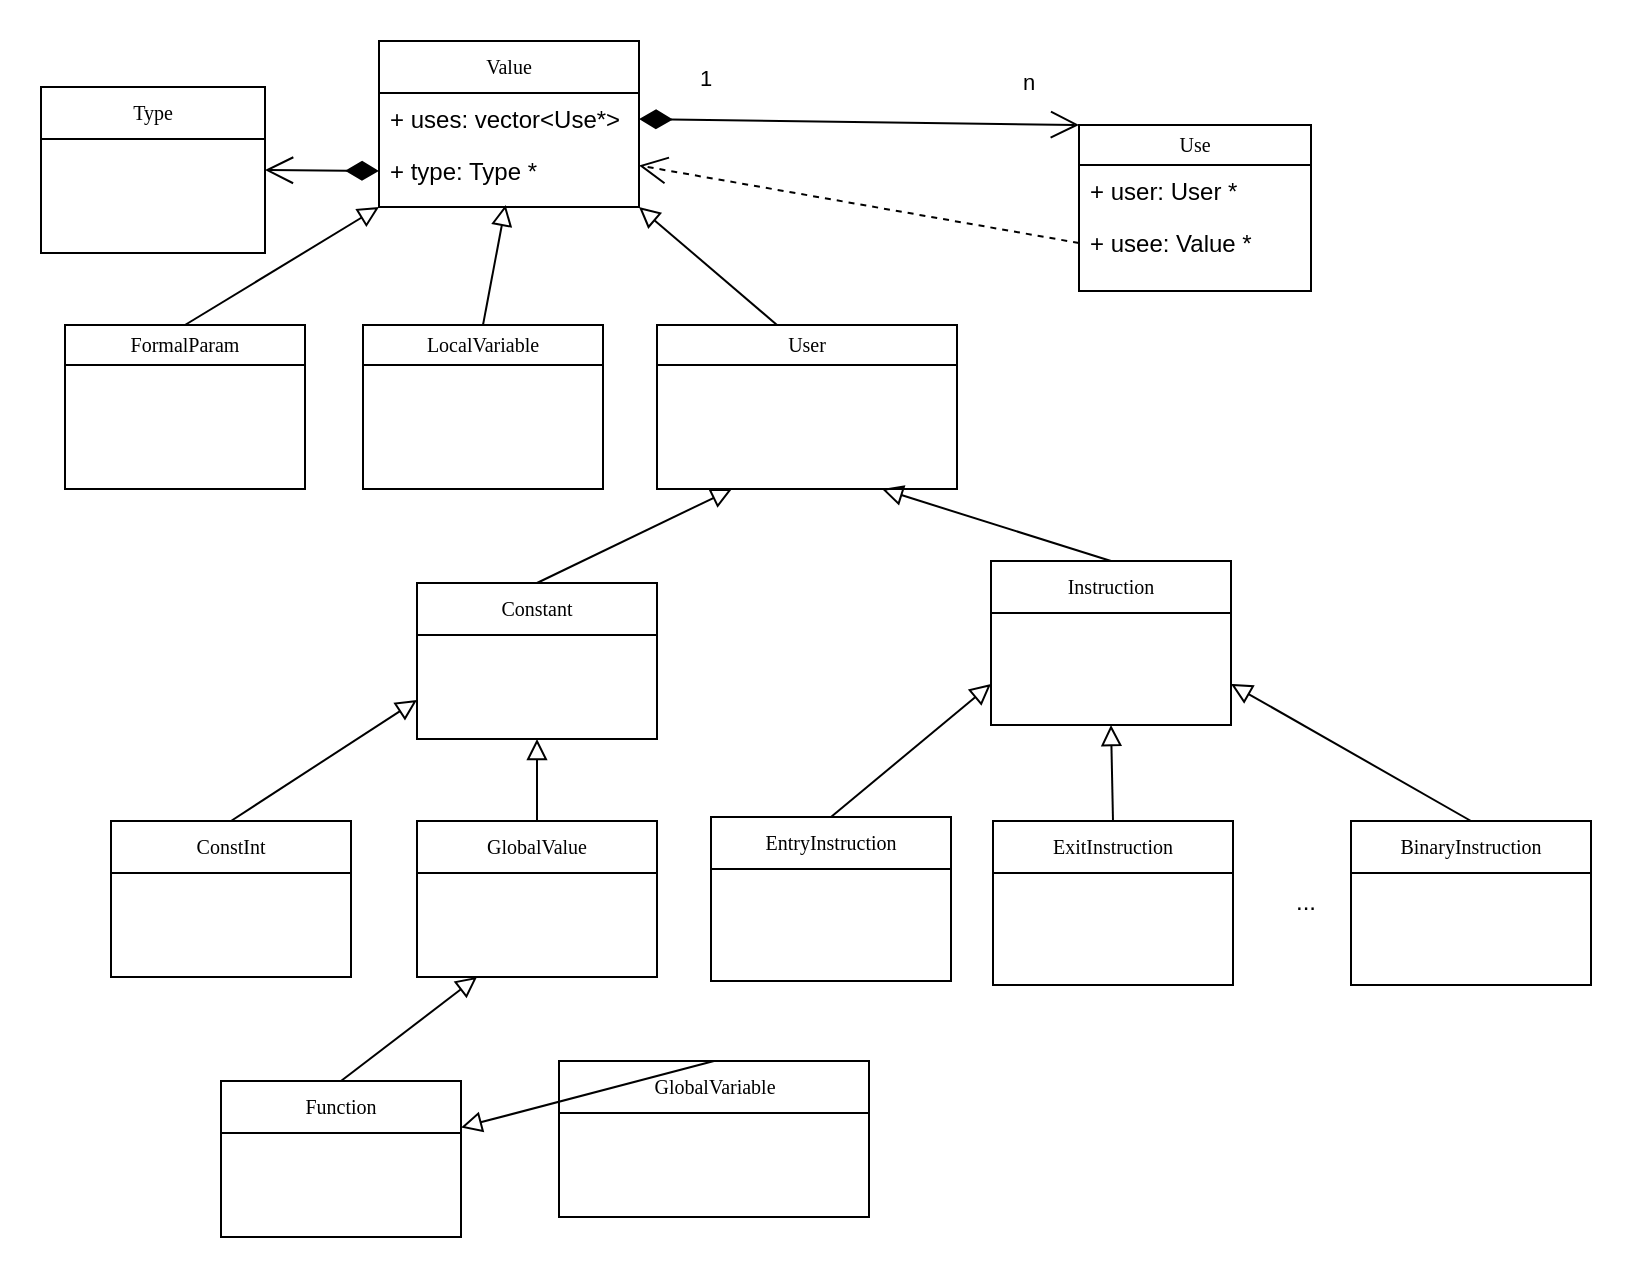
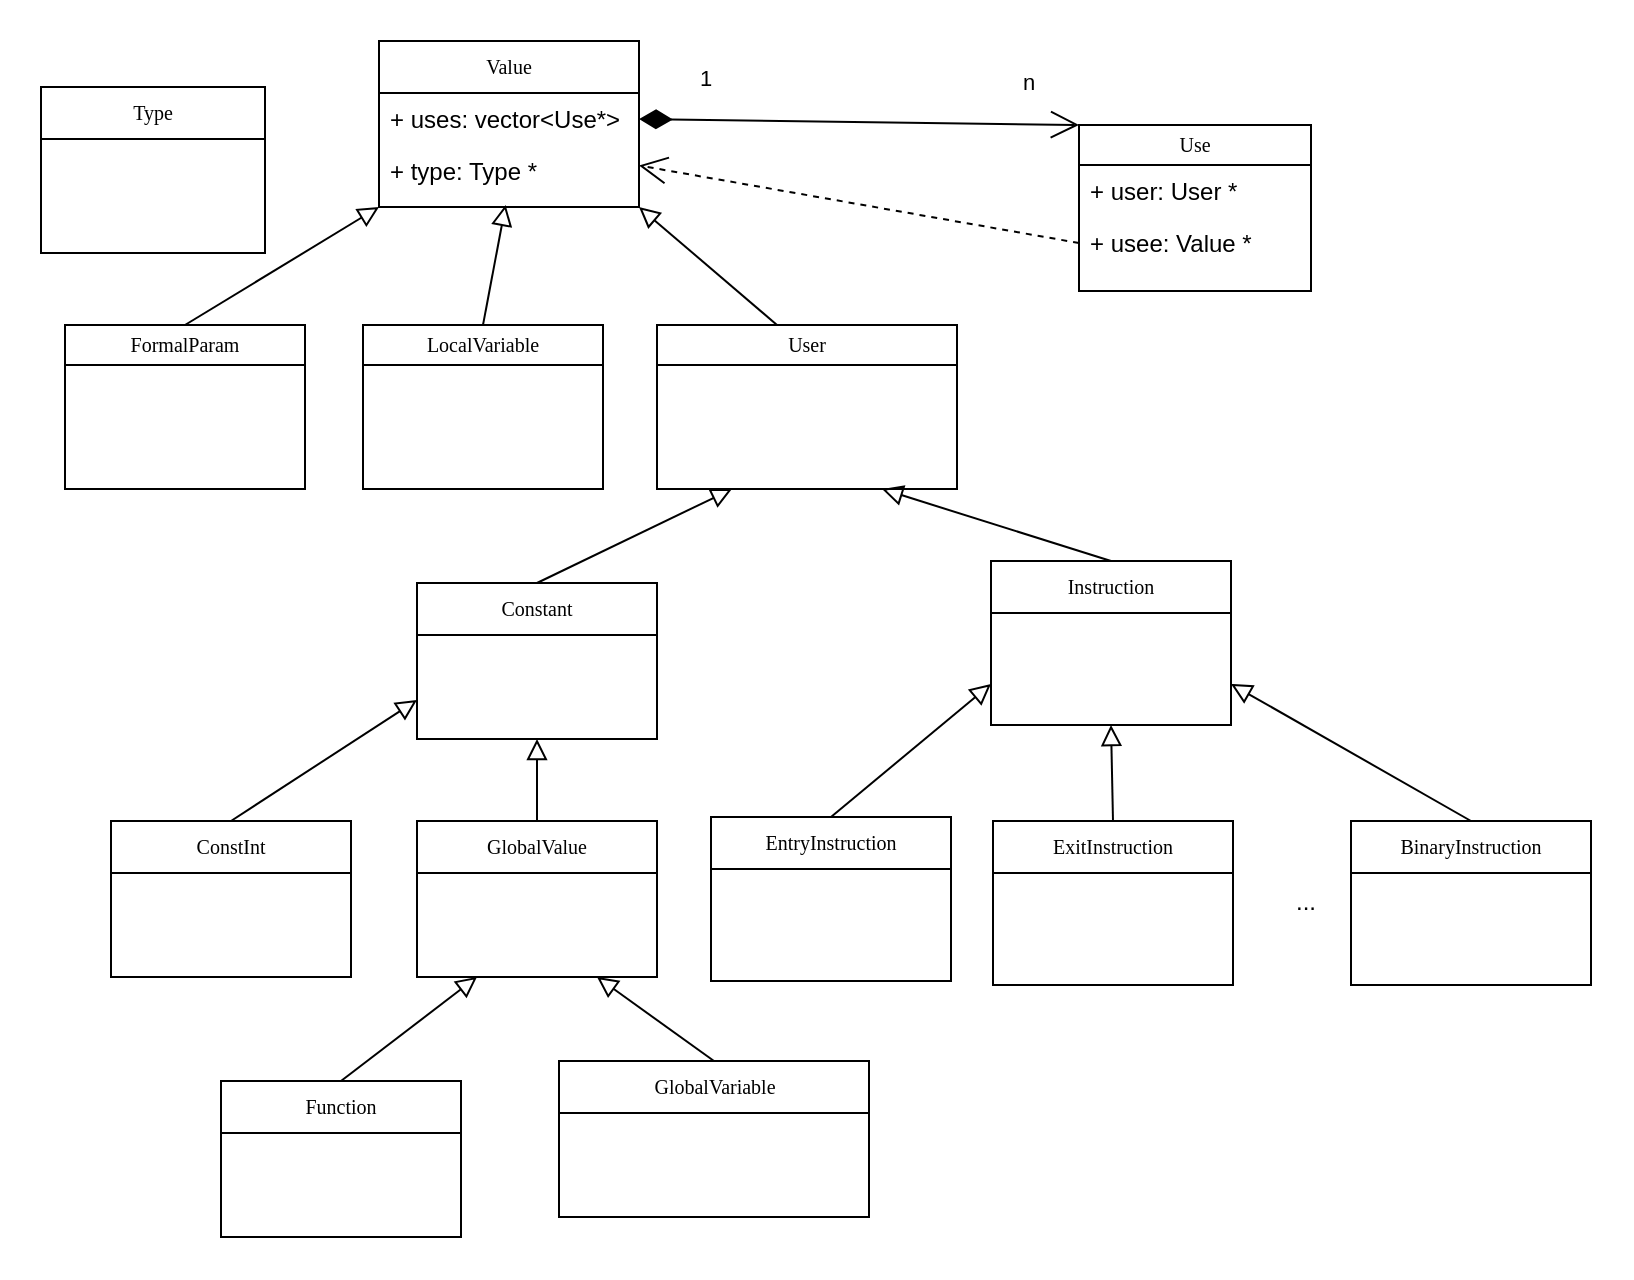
(309, 170) -> none
(591, 1093) -> (662, 1023)
